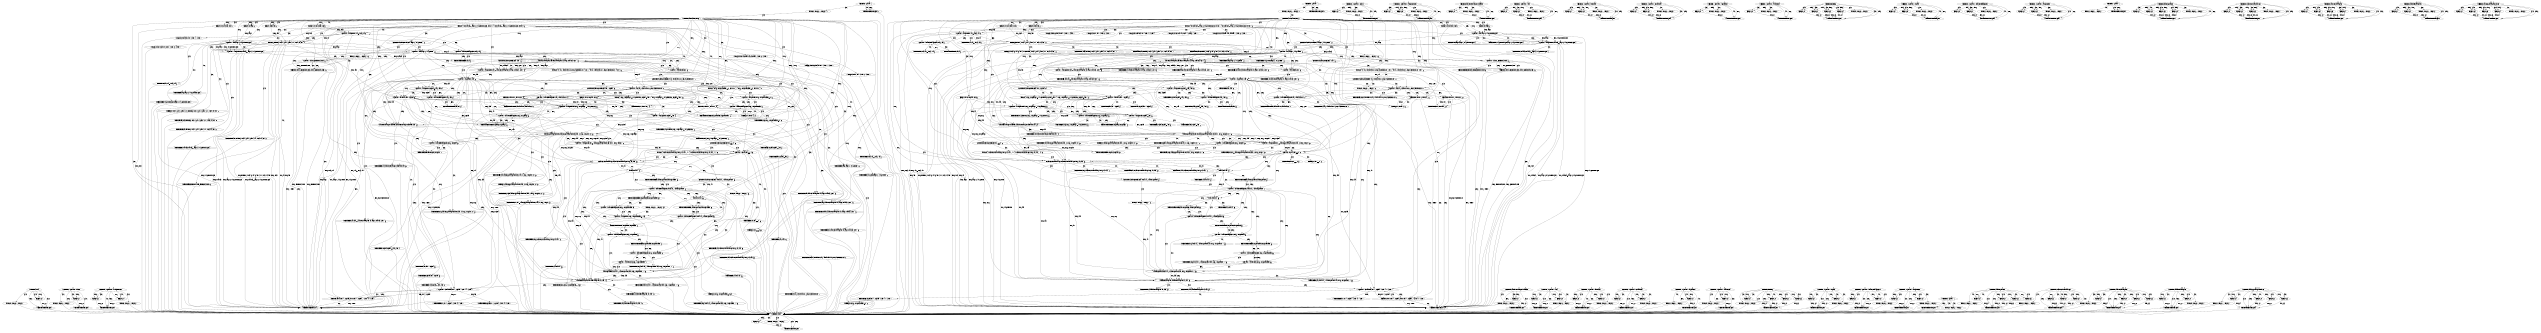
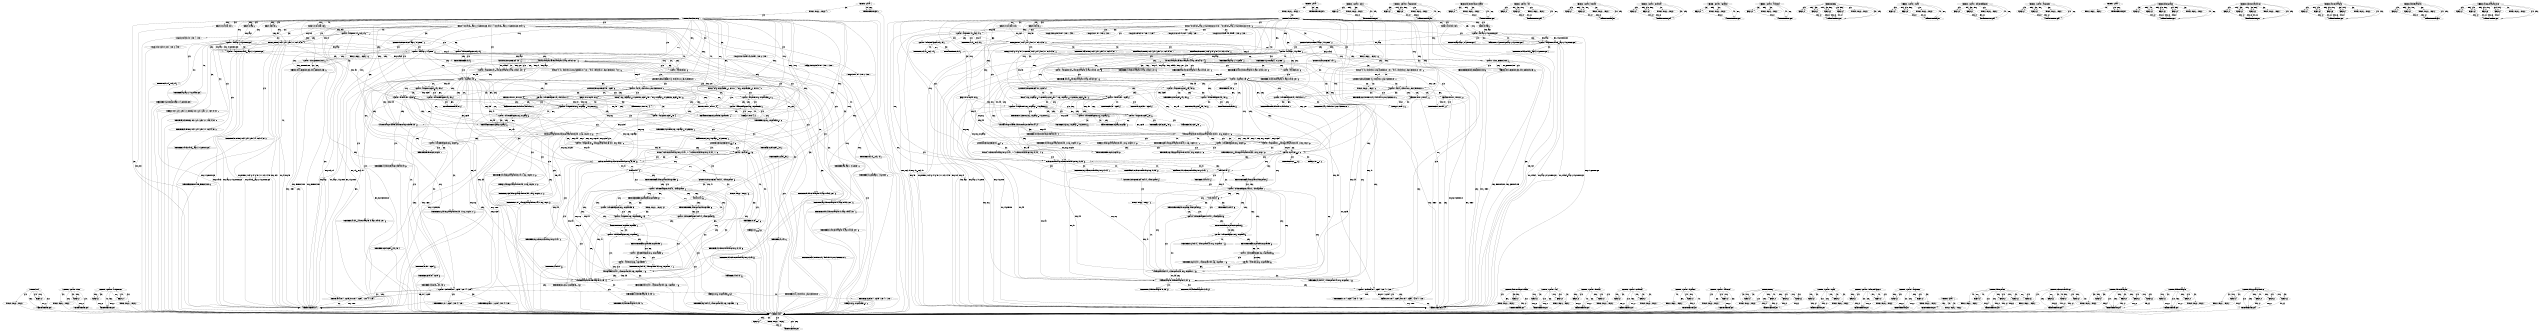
(454, 294) -> (454, 294)
(474, 294) -> (474, 294)
(1124, 294) -> (665, 292)
